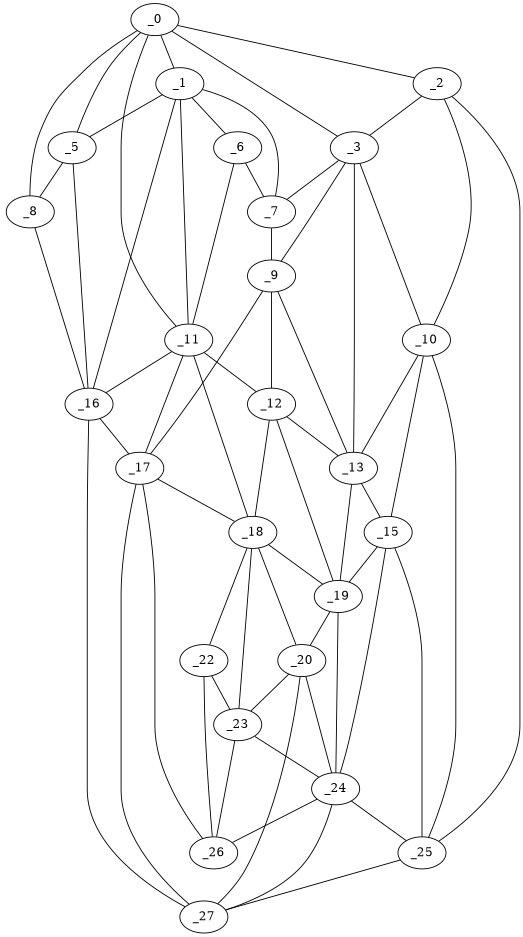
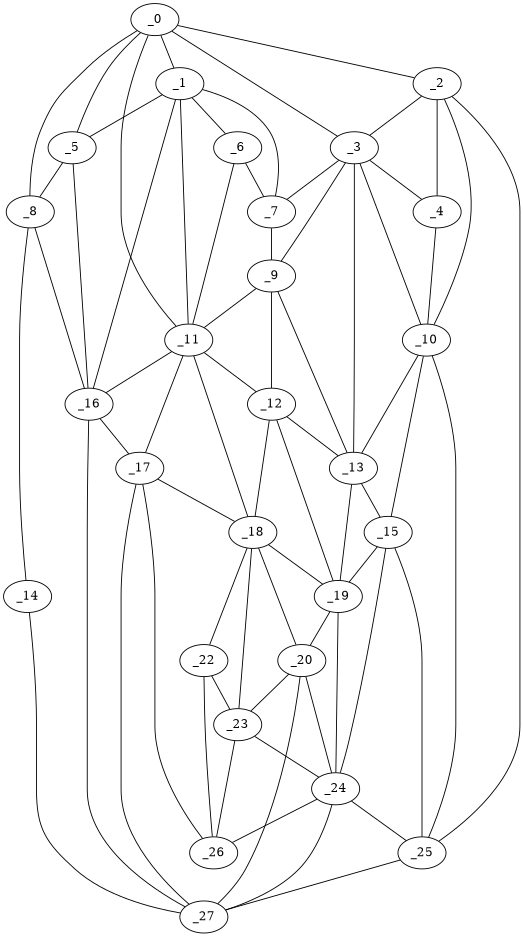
none -> (437, 212)
(209, 374) -> (230, 308)
none -> (28, 596)
